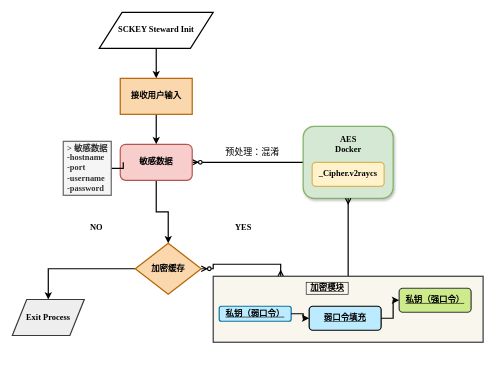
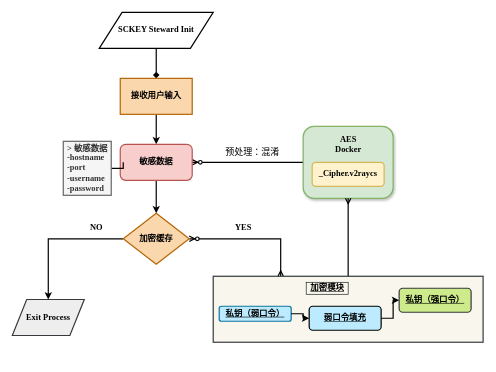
(156, 71) -> (156, 71)
(168, 269) -> (156, 239)
